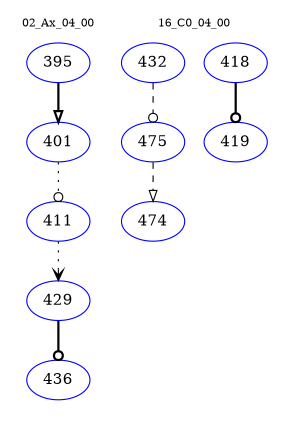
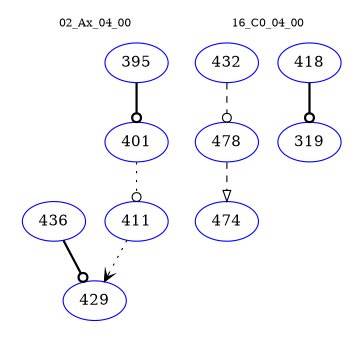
(58, 97) -> (137, 98)
(153, 142) -> (227, 142)
(236, 142) -> (309, 142)
(58, 336) -> (72, 257)
